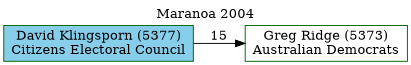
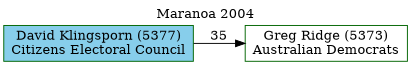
(219, 36) -> (219, 36)
